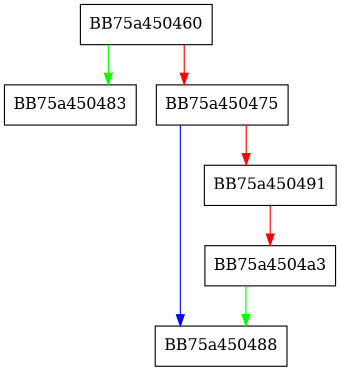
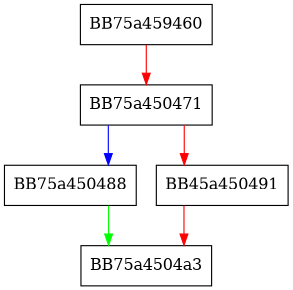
(146, 25) -> (146, 25)
(70, 105) -> none
(222, 105) -> (146, 105)
(270, 185) -> (222, 185)
(246, 300) -> (109, 220)
